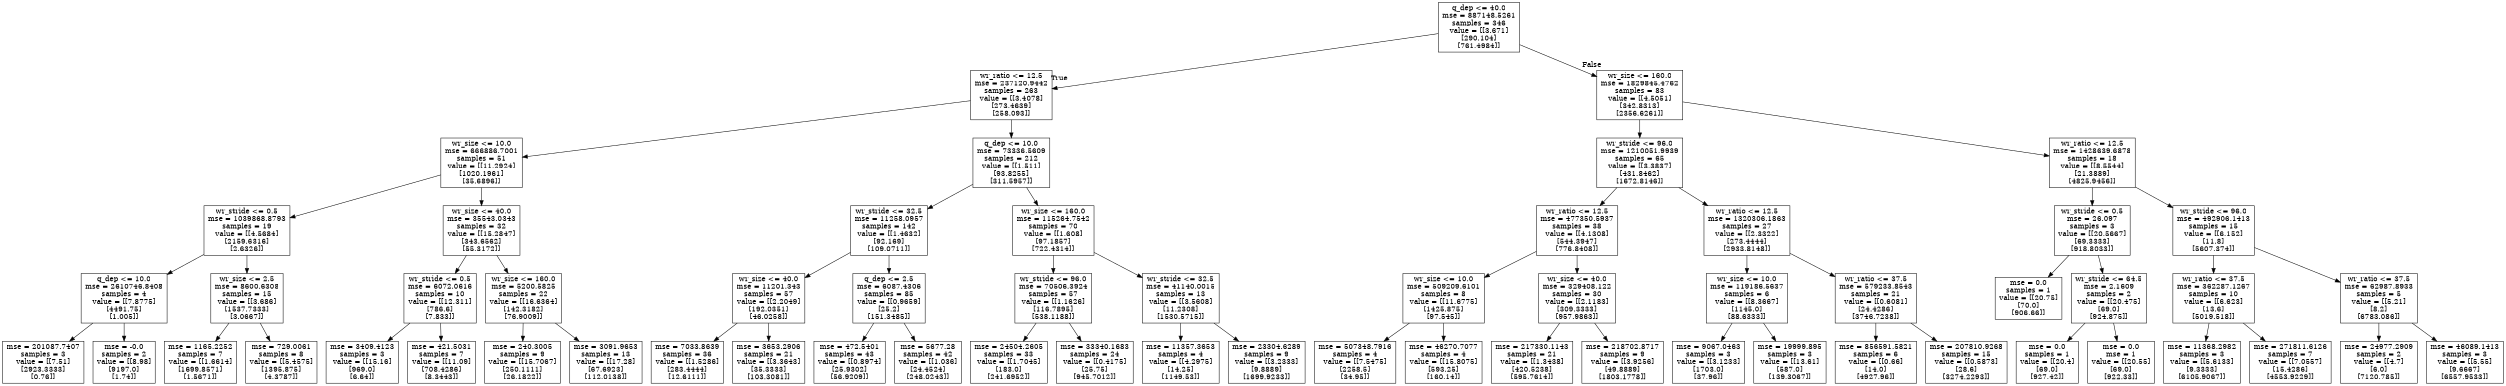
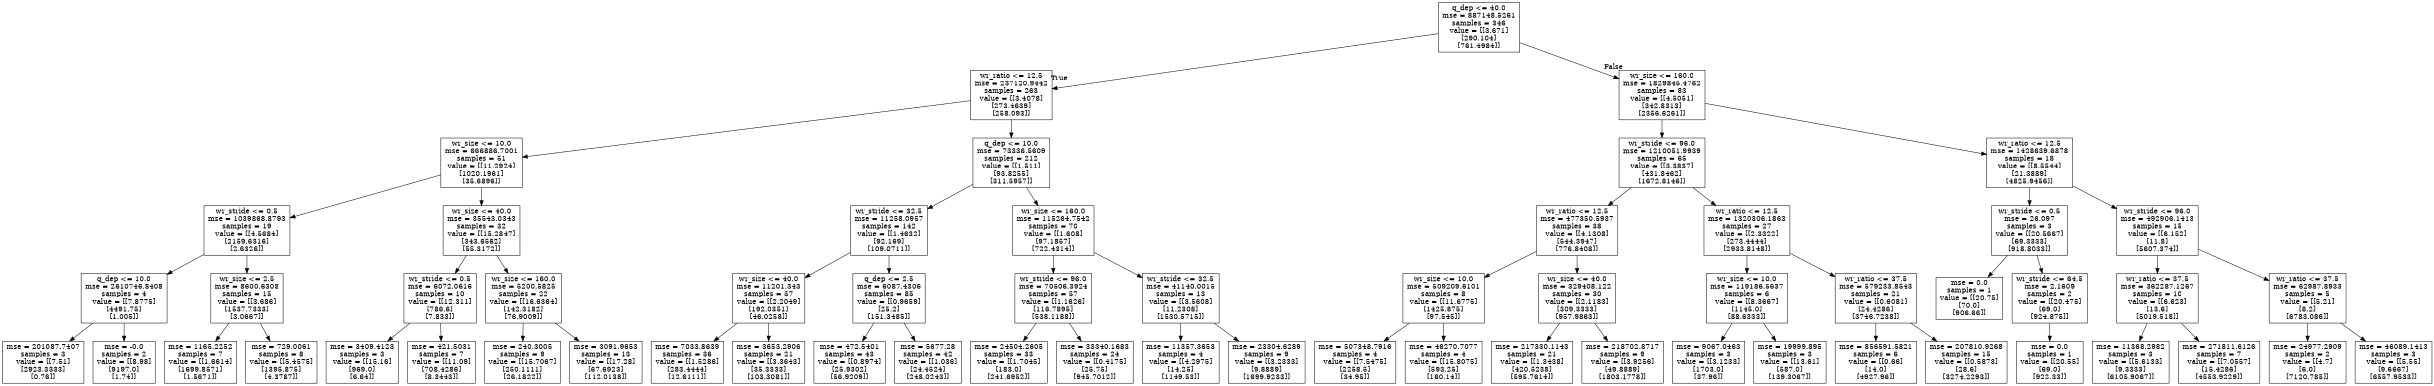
(2047, 362) -> none
(2121, 362) -> (2050, 362)
